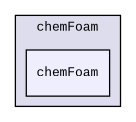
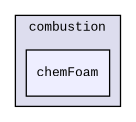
(68, 28) -> (68, 28)
